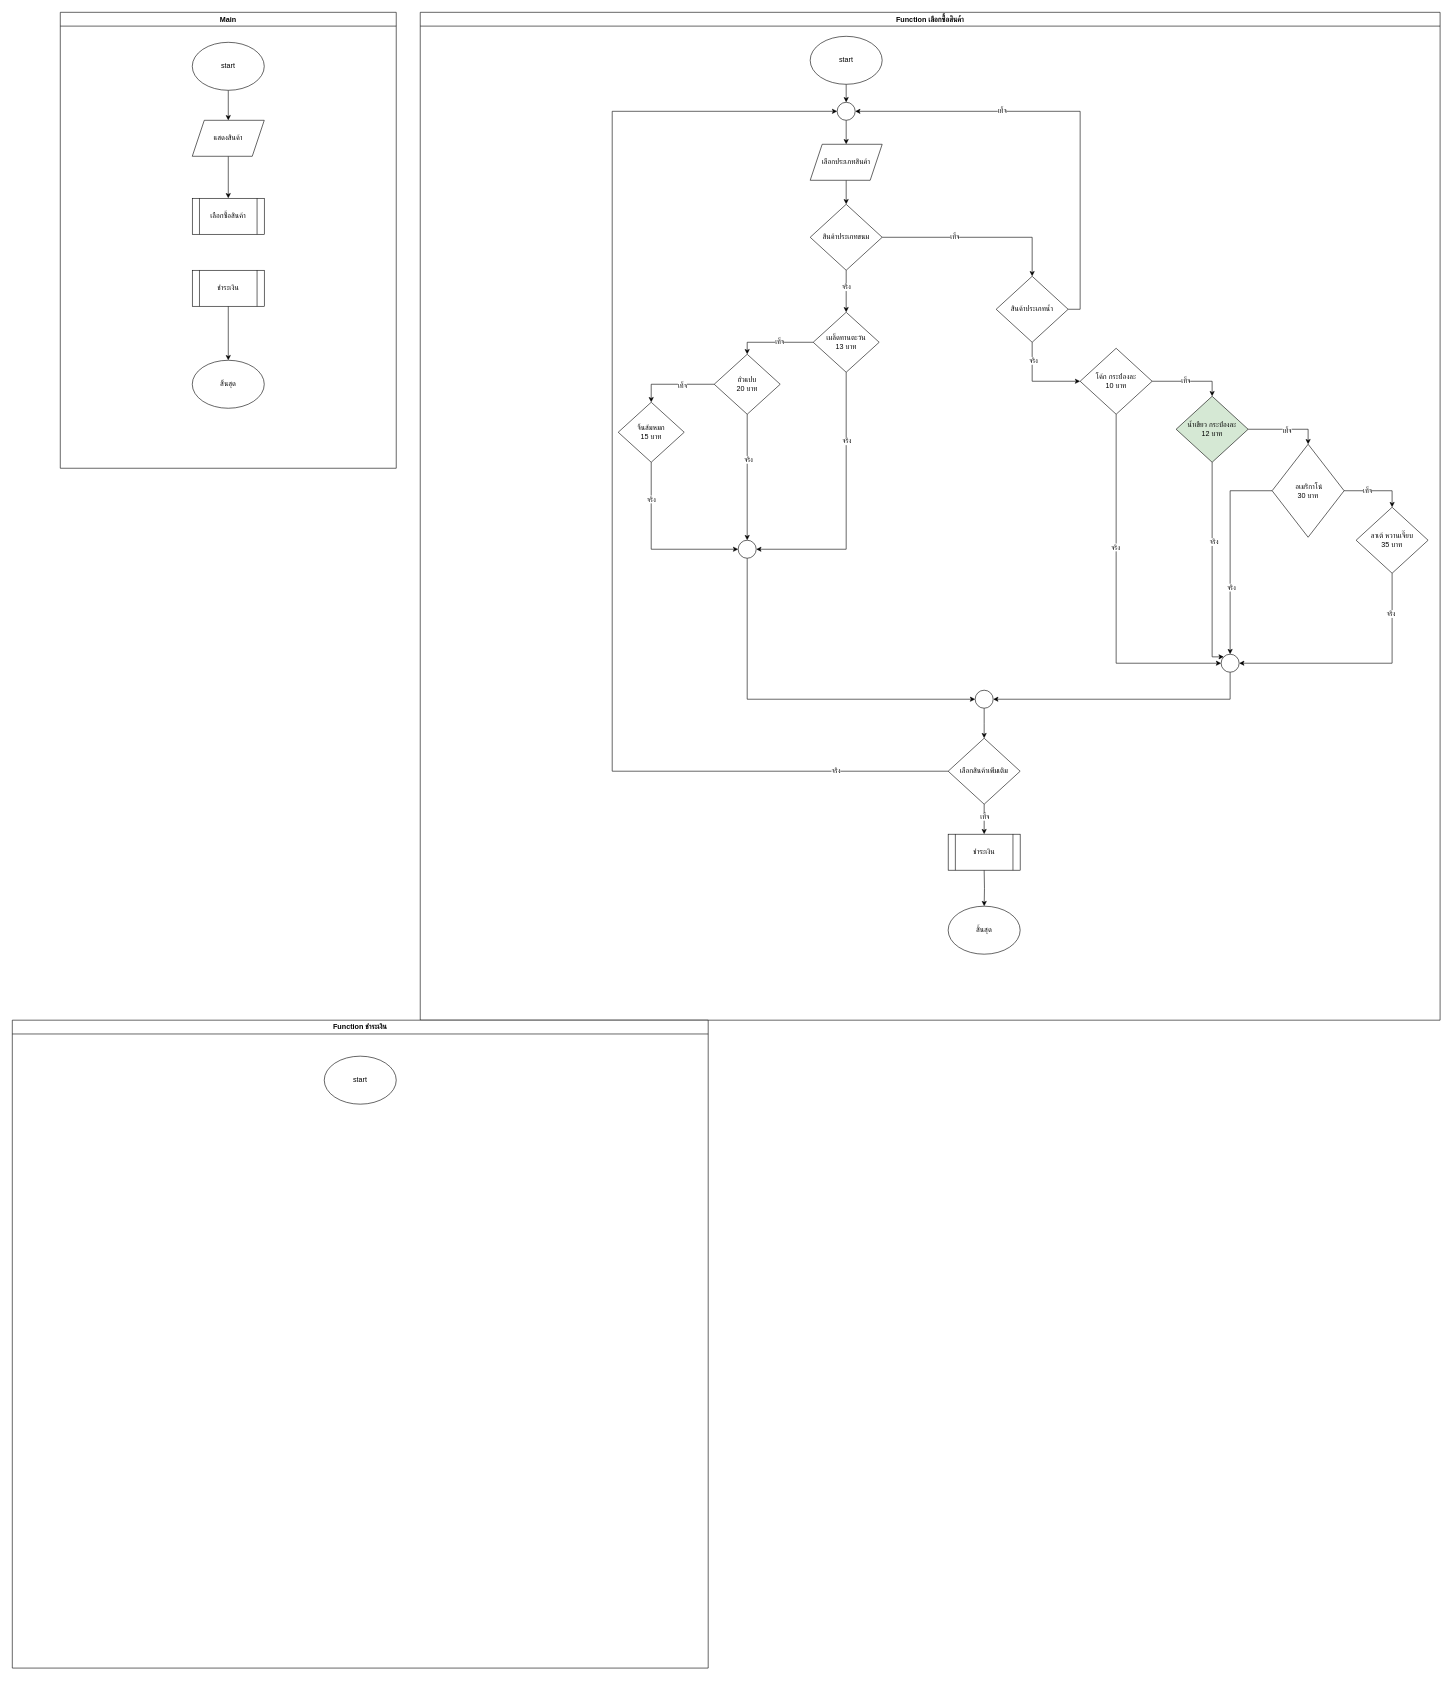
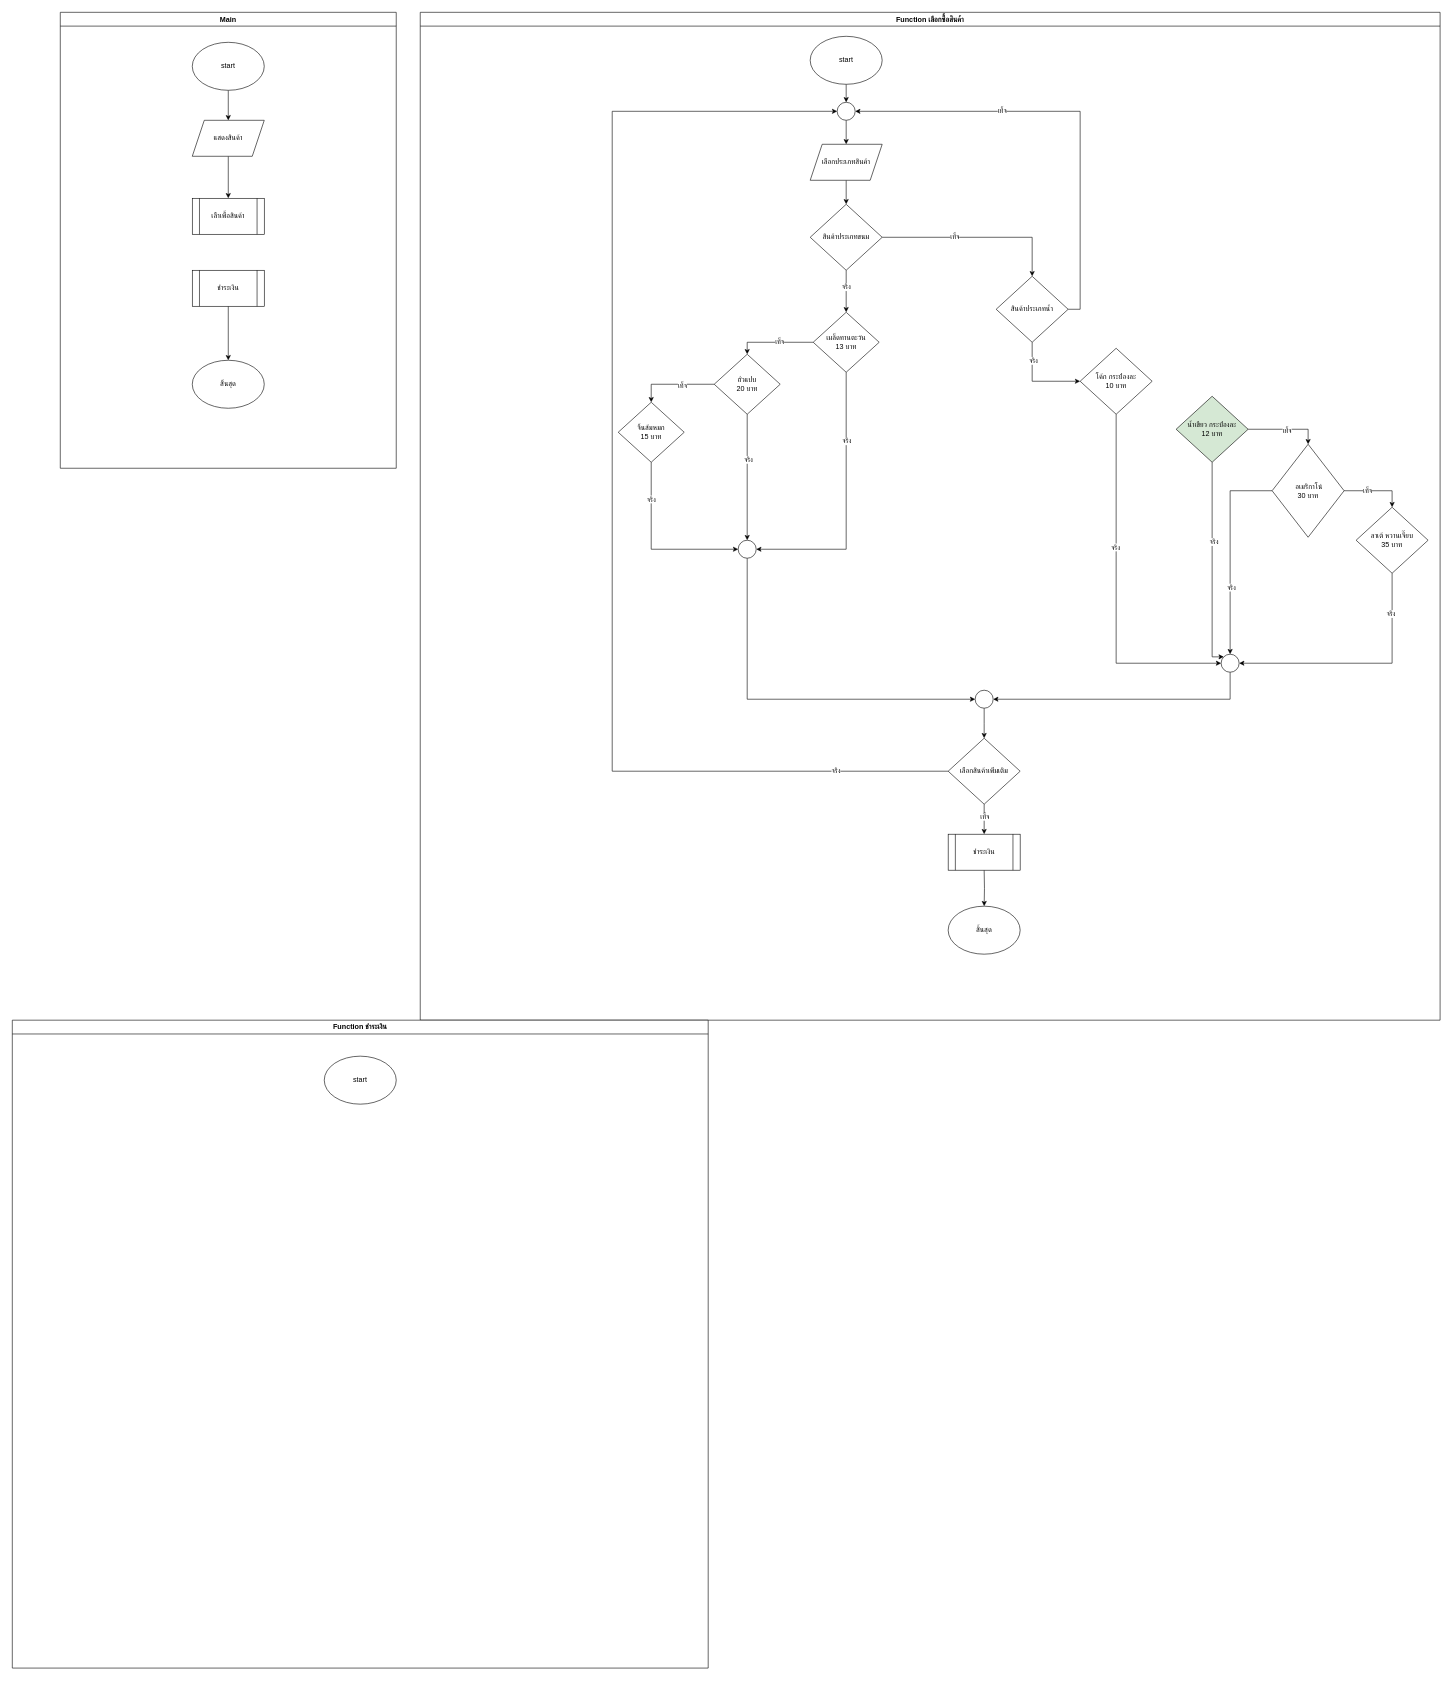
(228, 216) -> (228, 216)
(1212, 383) -> none
